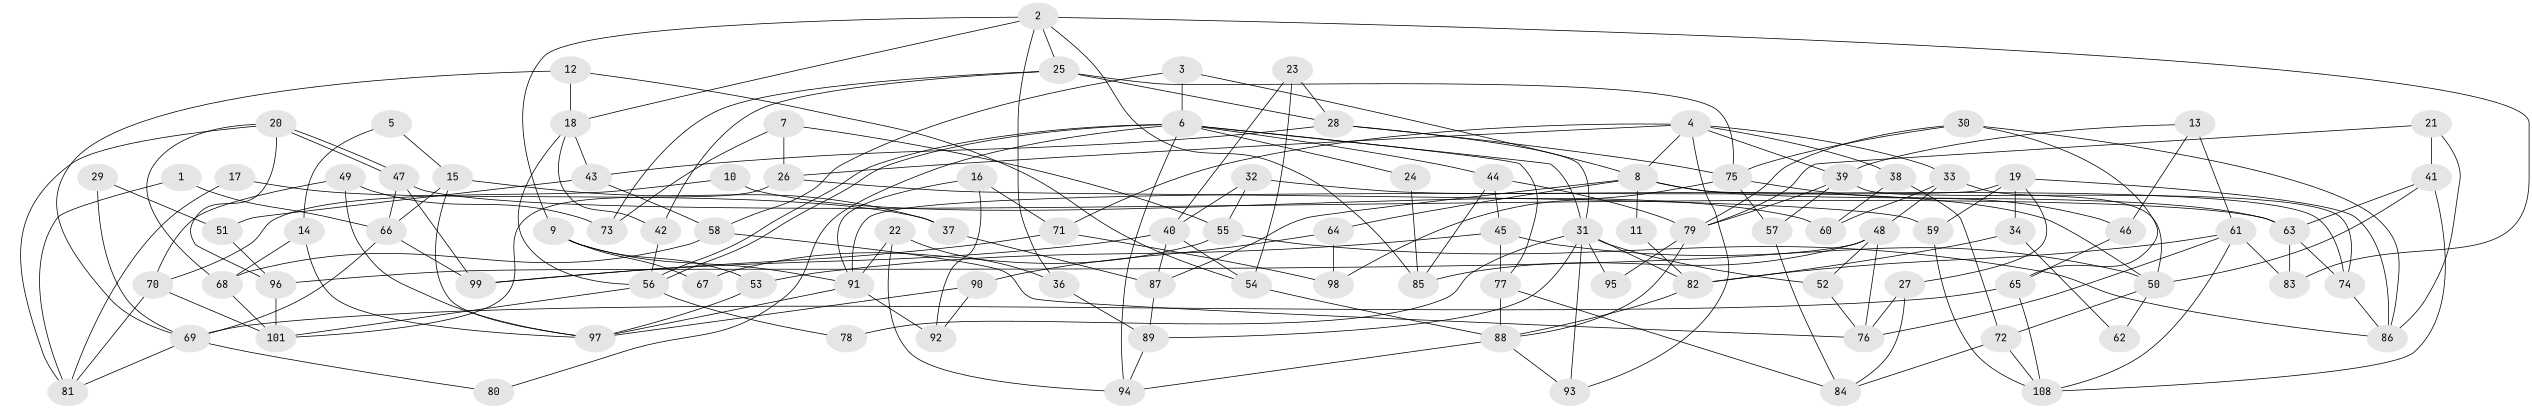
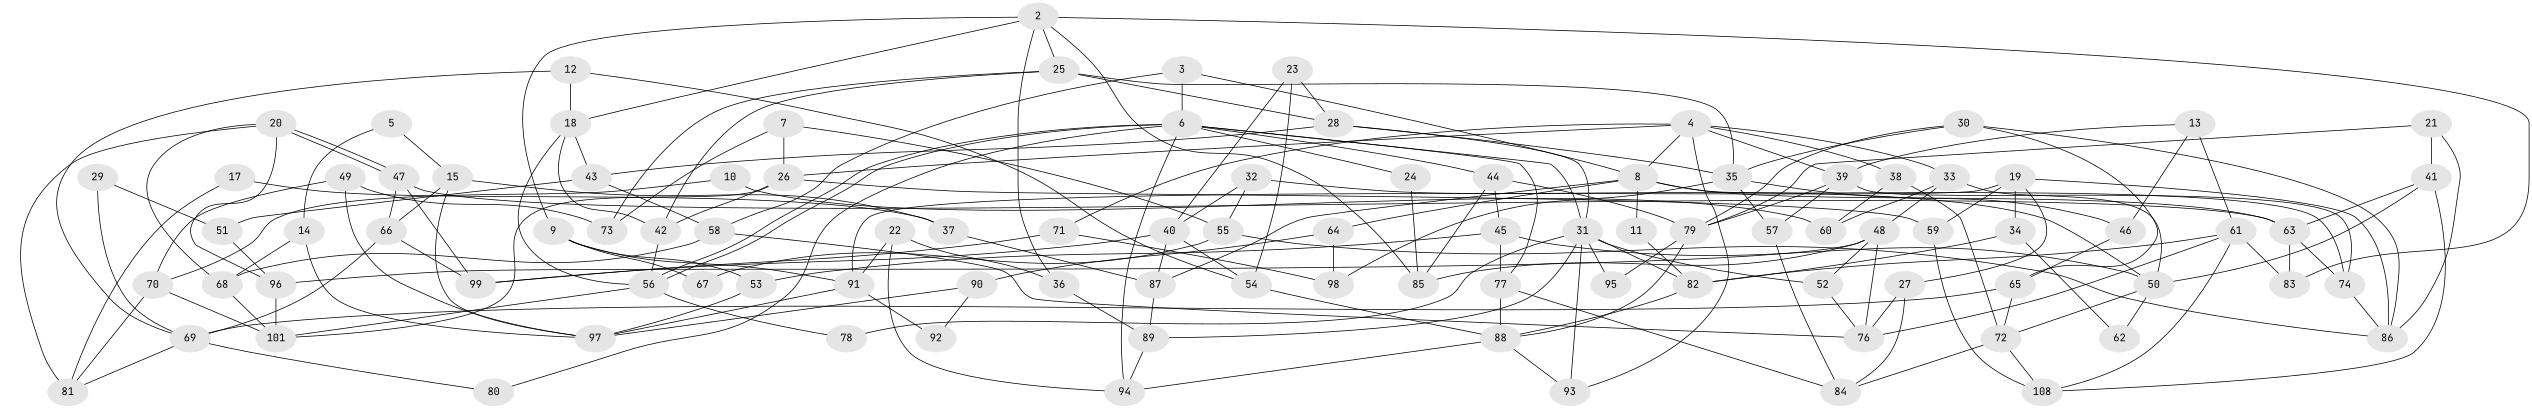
(181, 178) -> none
(977, 178) -> none
(1732, 178) -> (1732, 178)
none -> (704, 211)
(2031, 338) -> (2008, 312)
